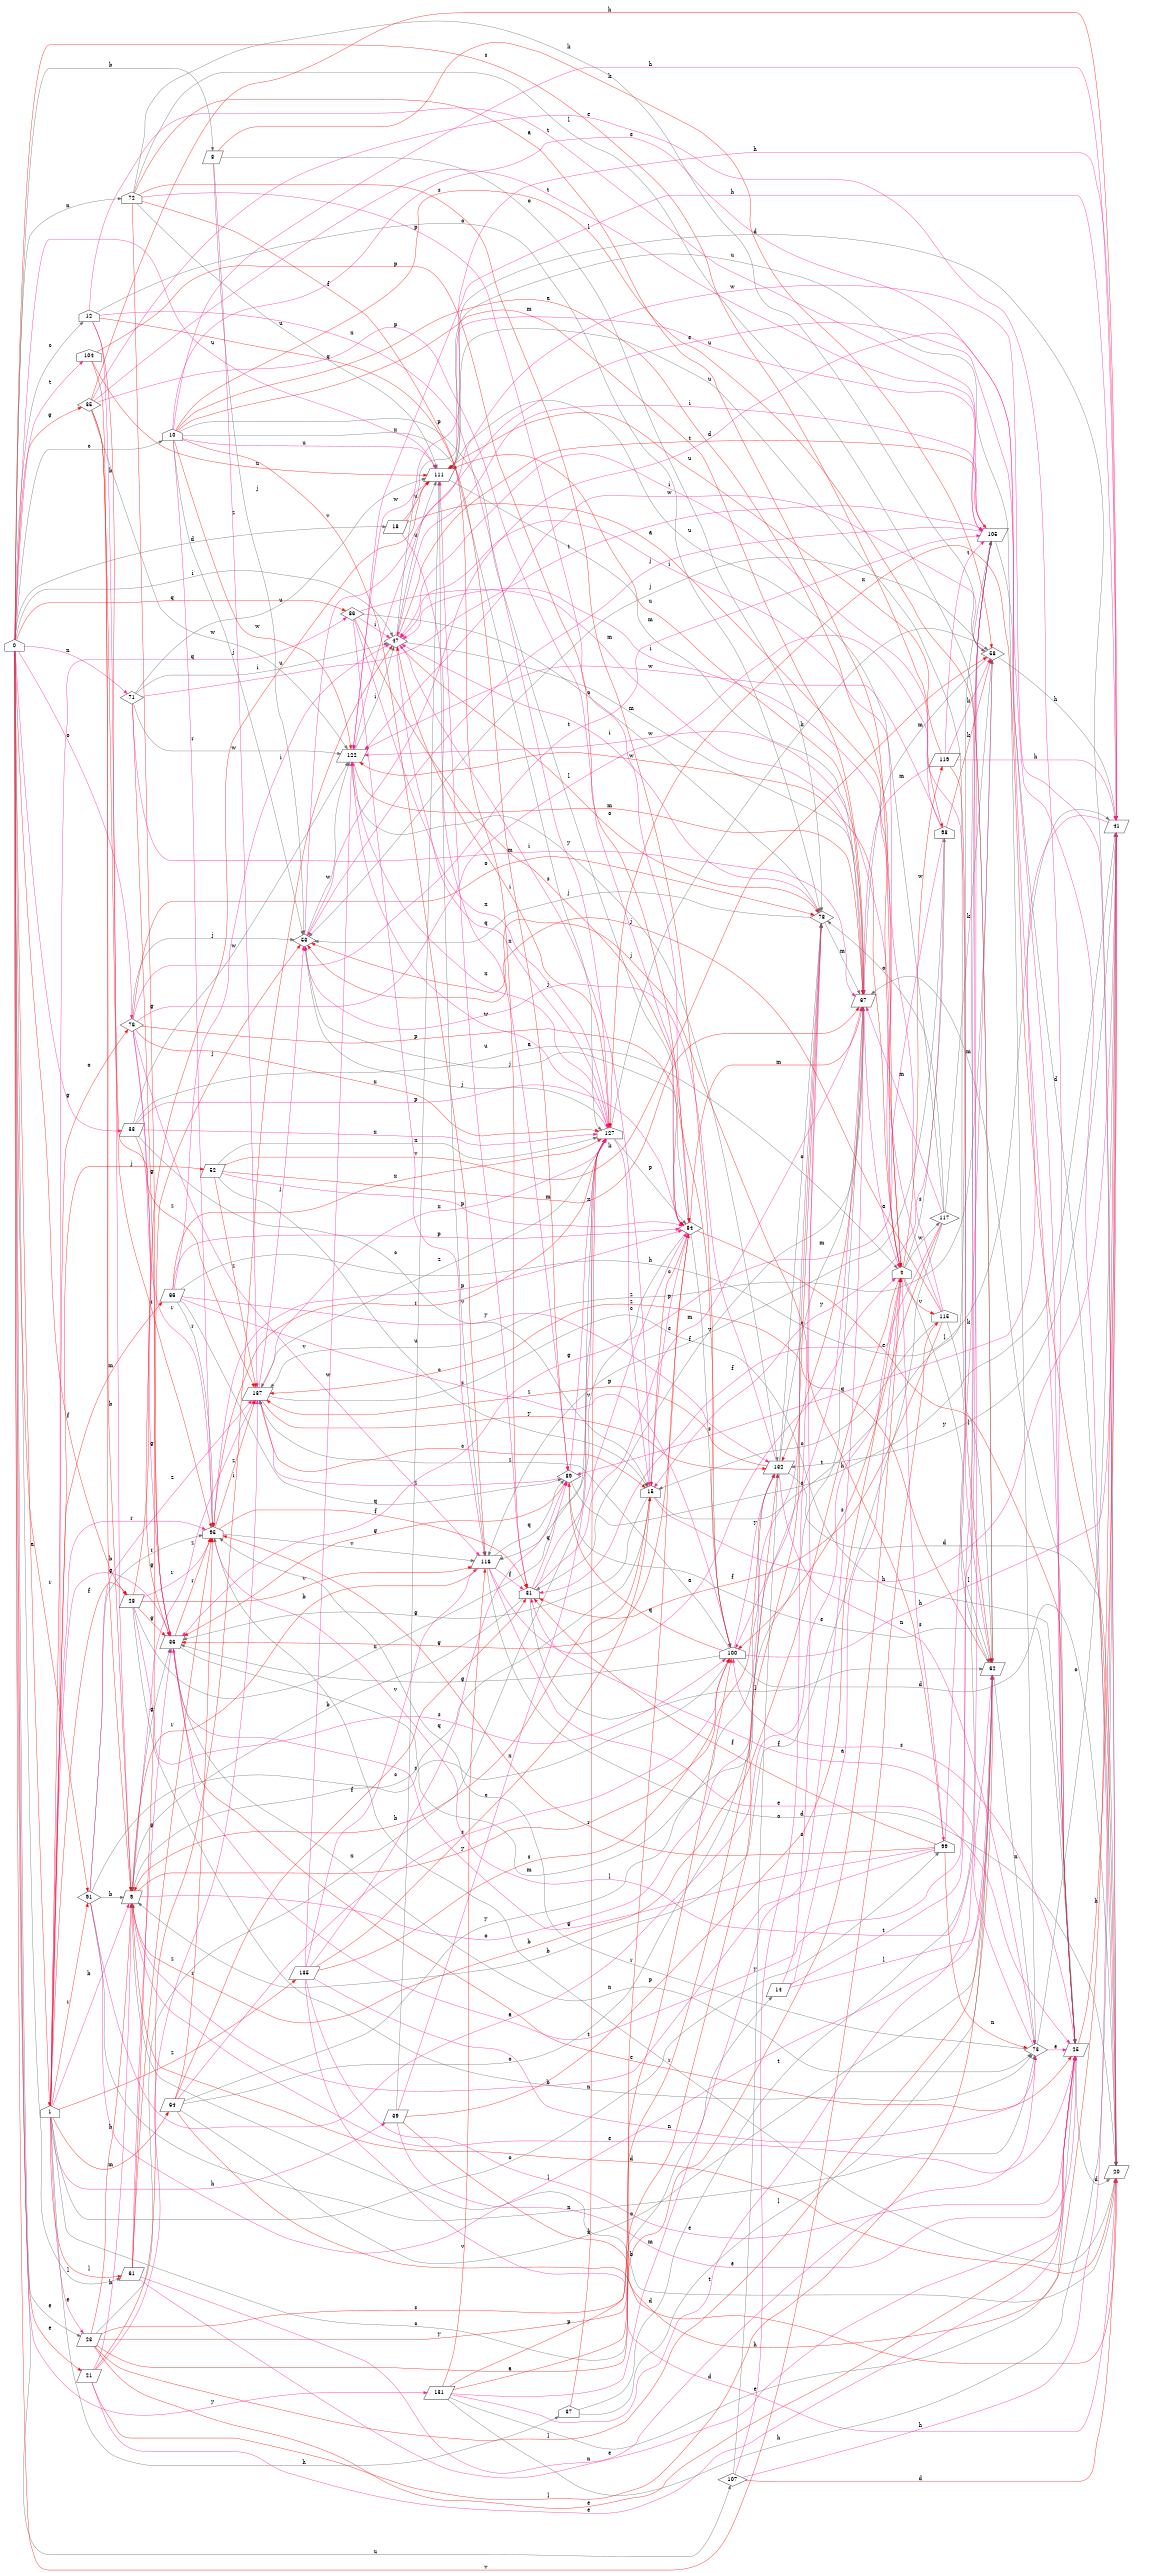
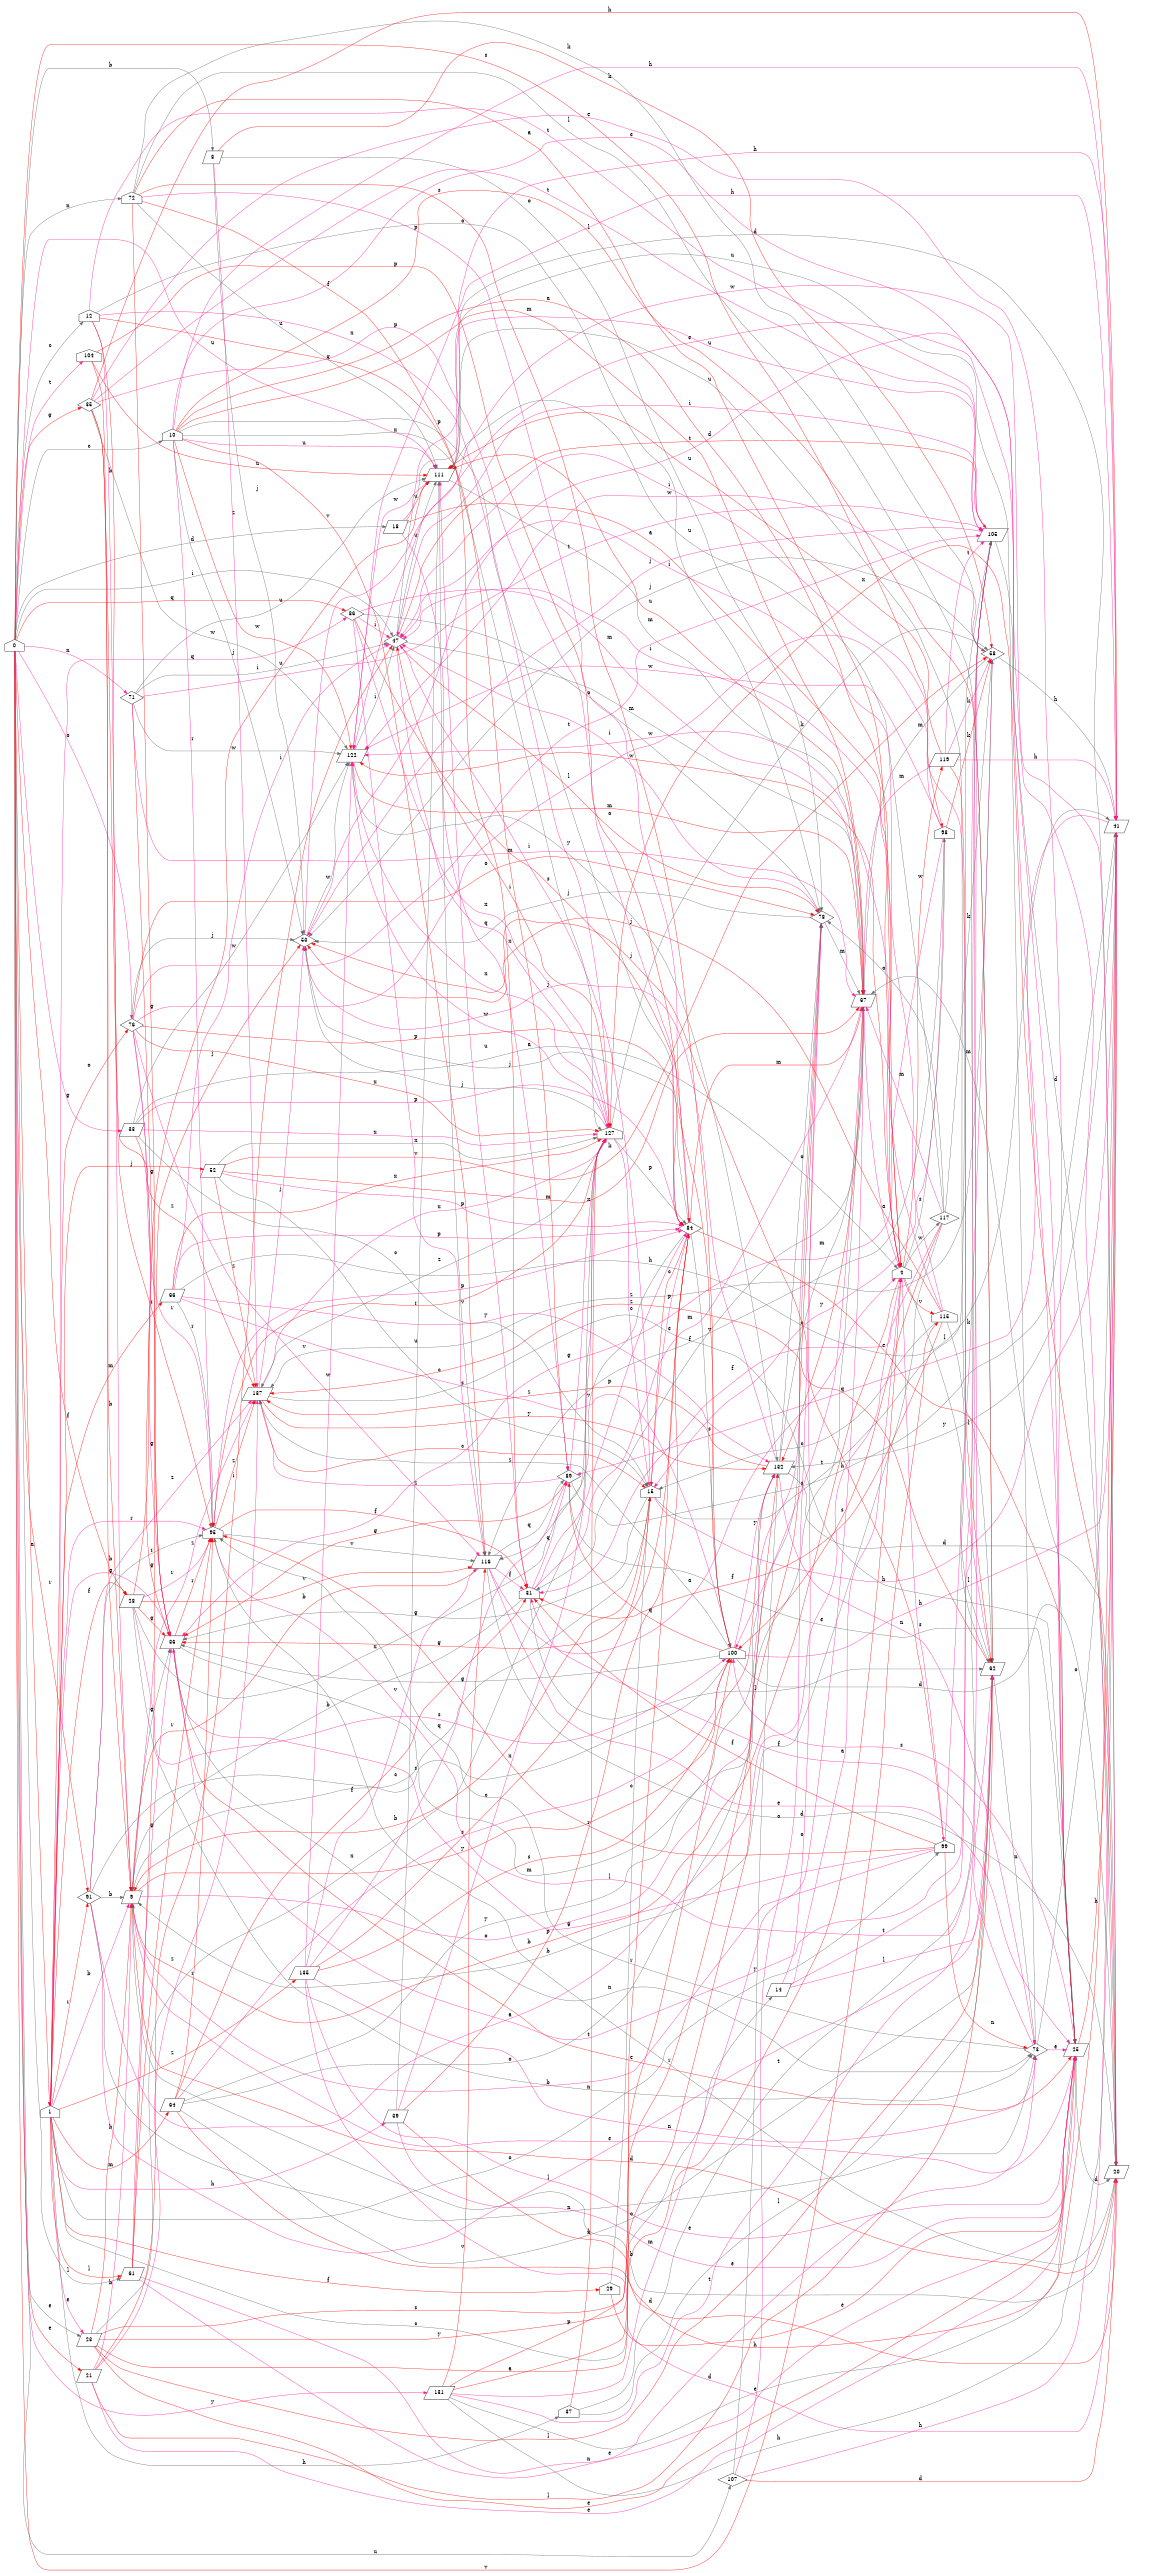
(317, 1493) -> none
(824, 1782) -> (618, 1701)
none -> (610, 2289)
